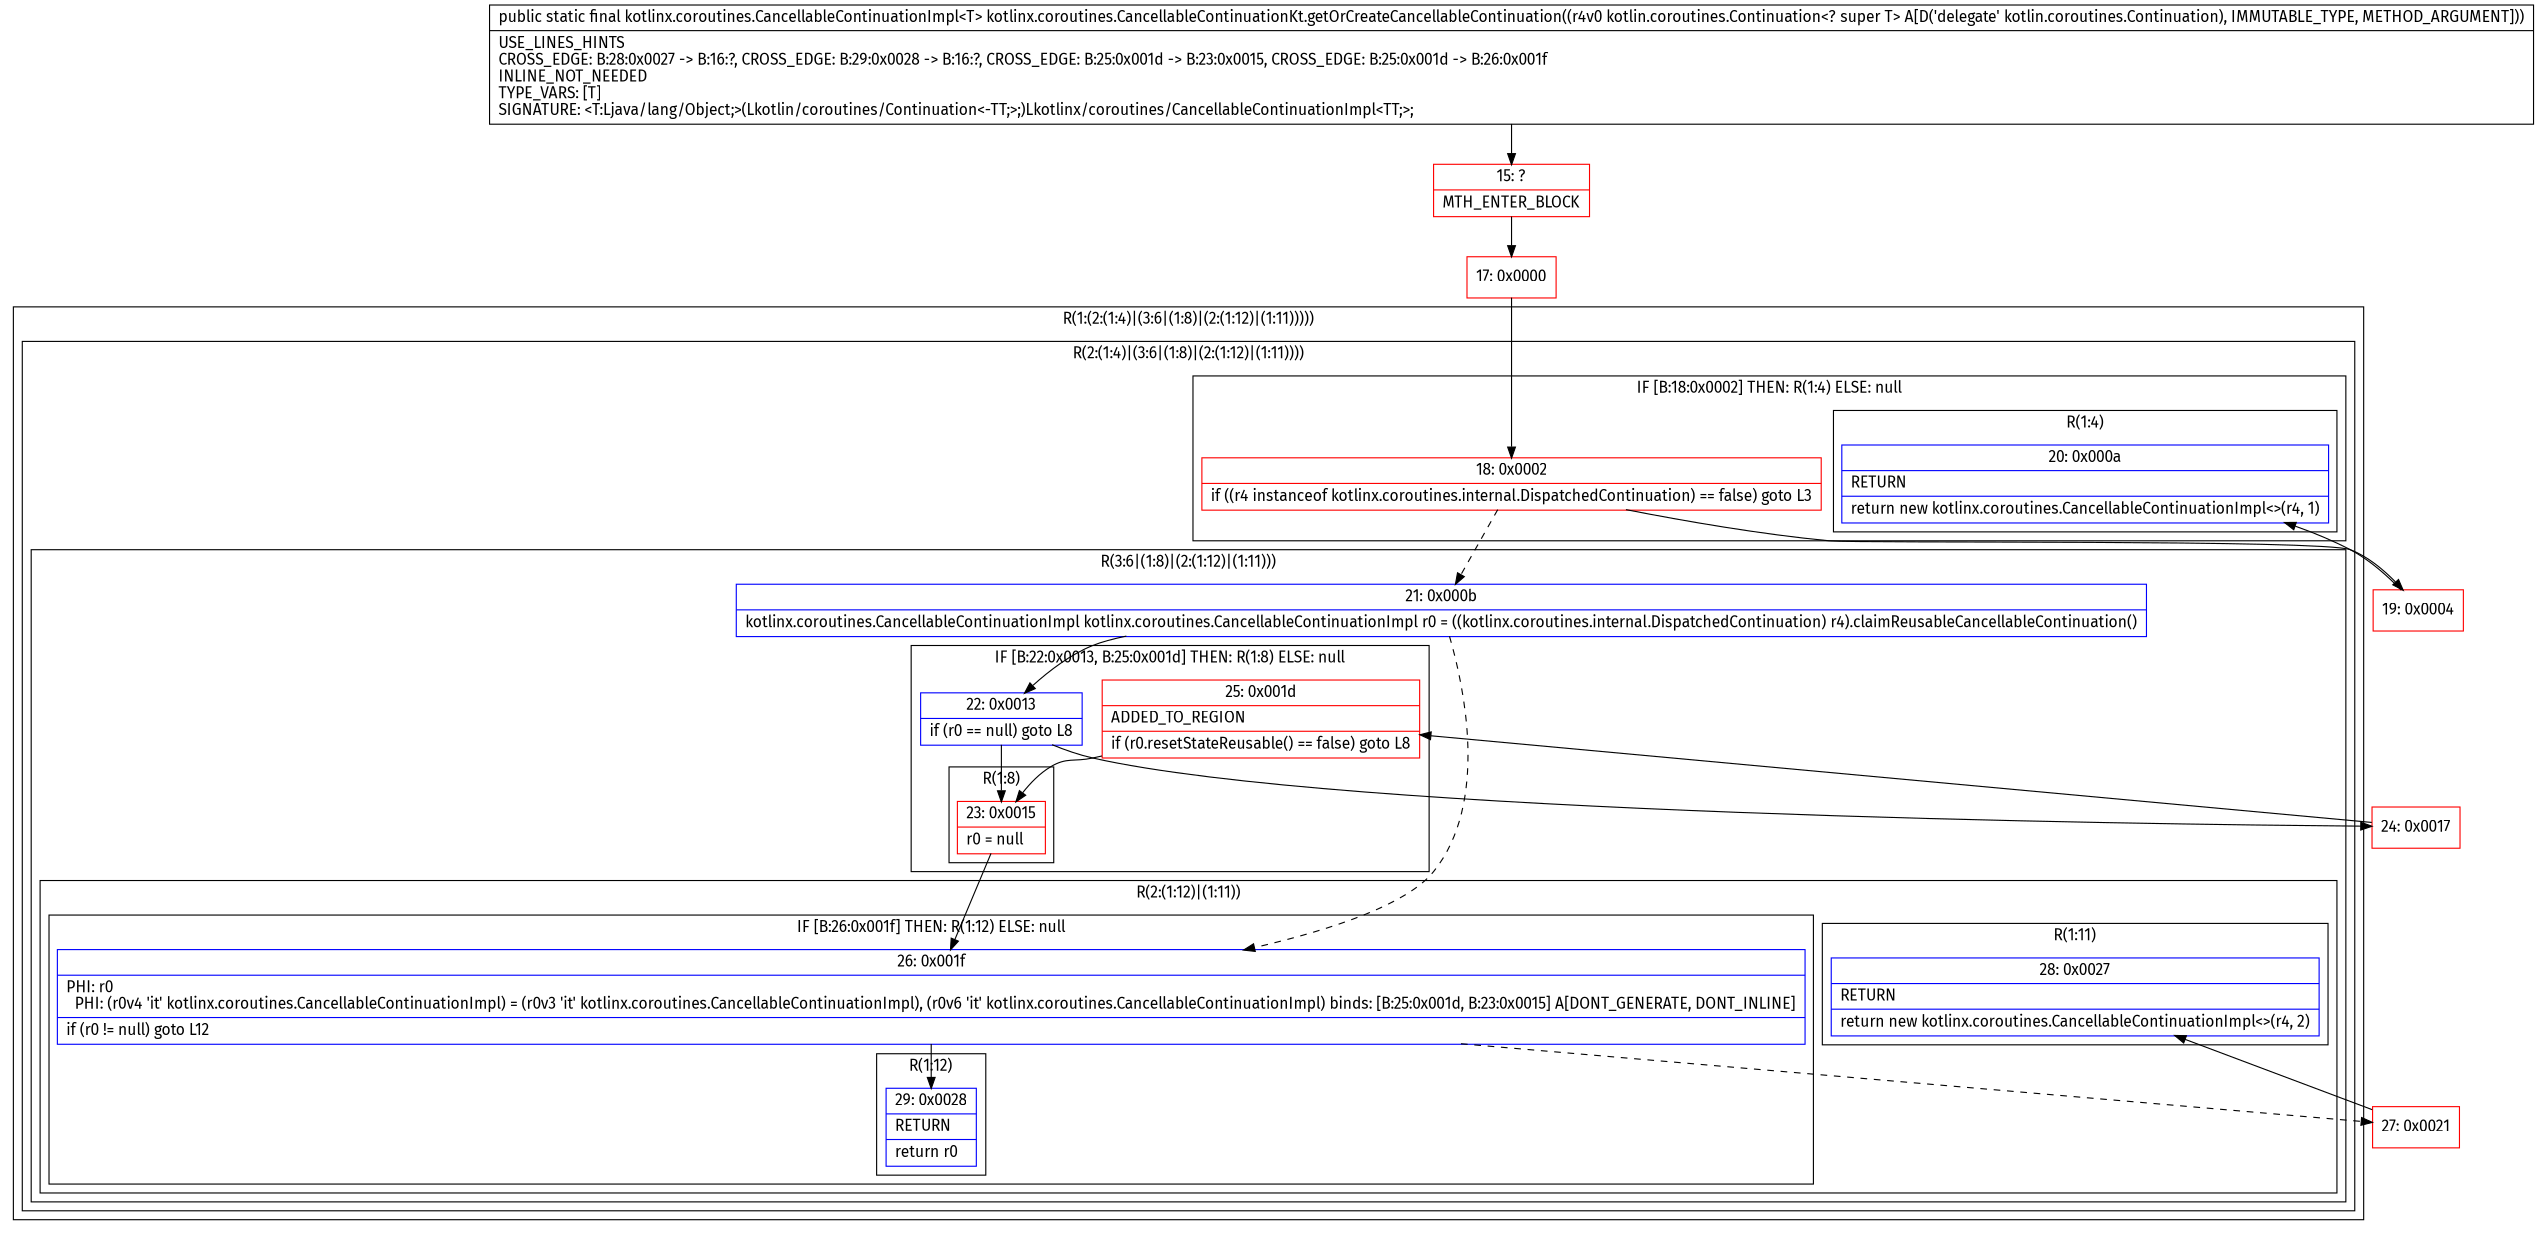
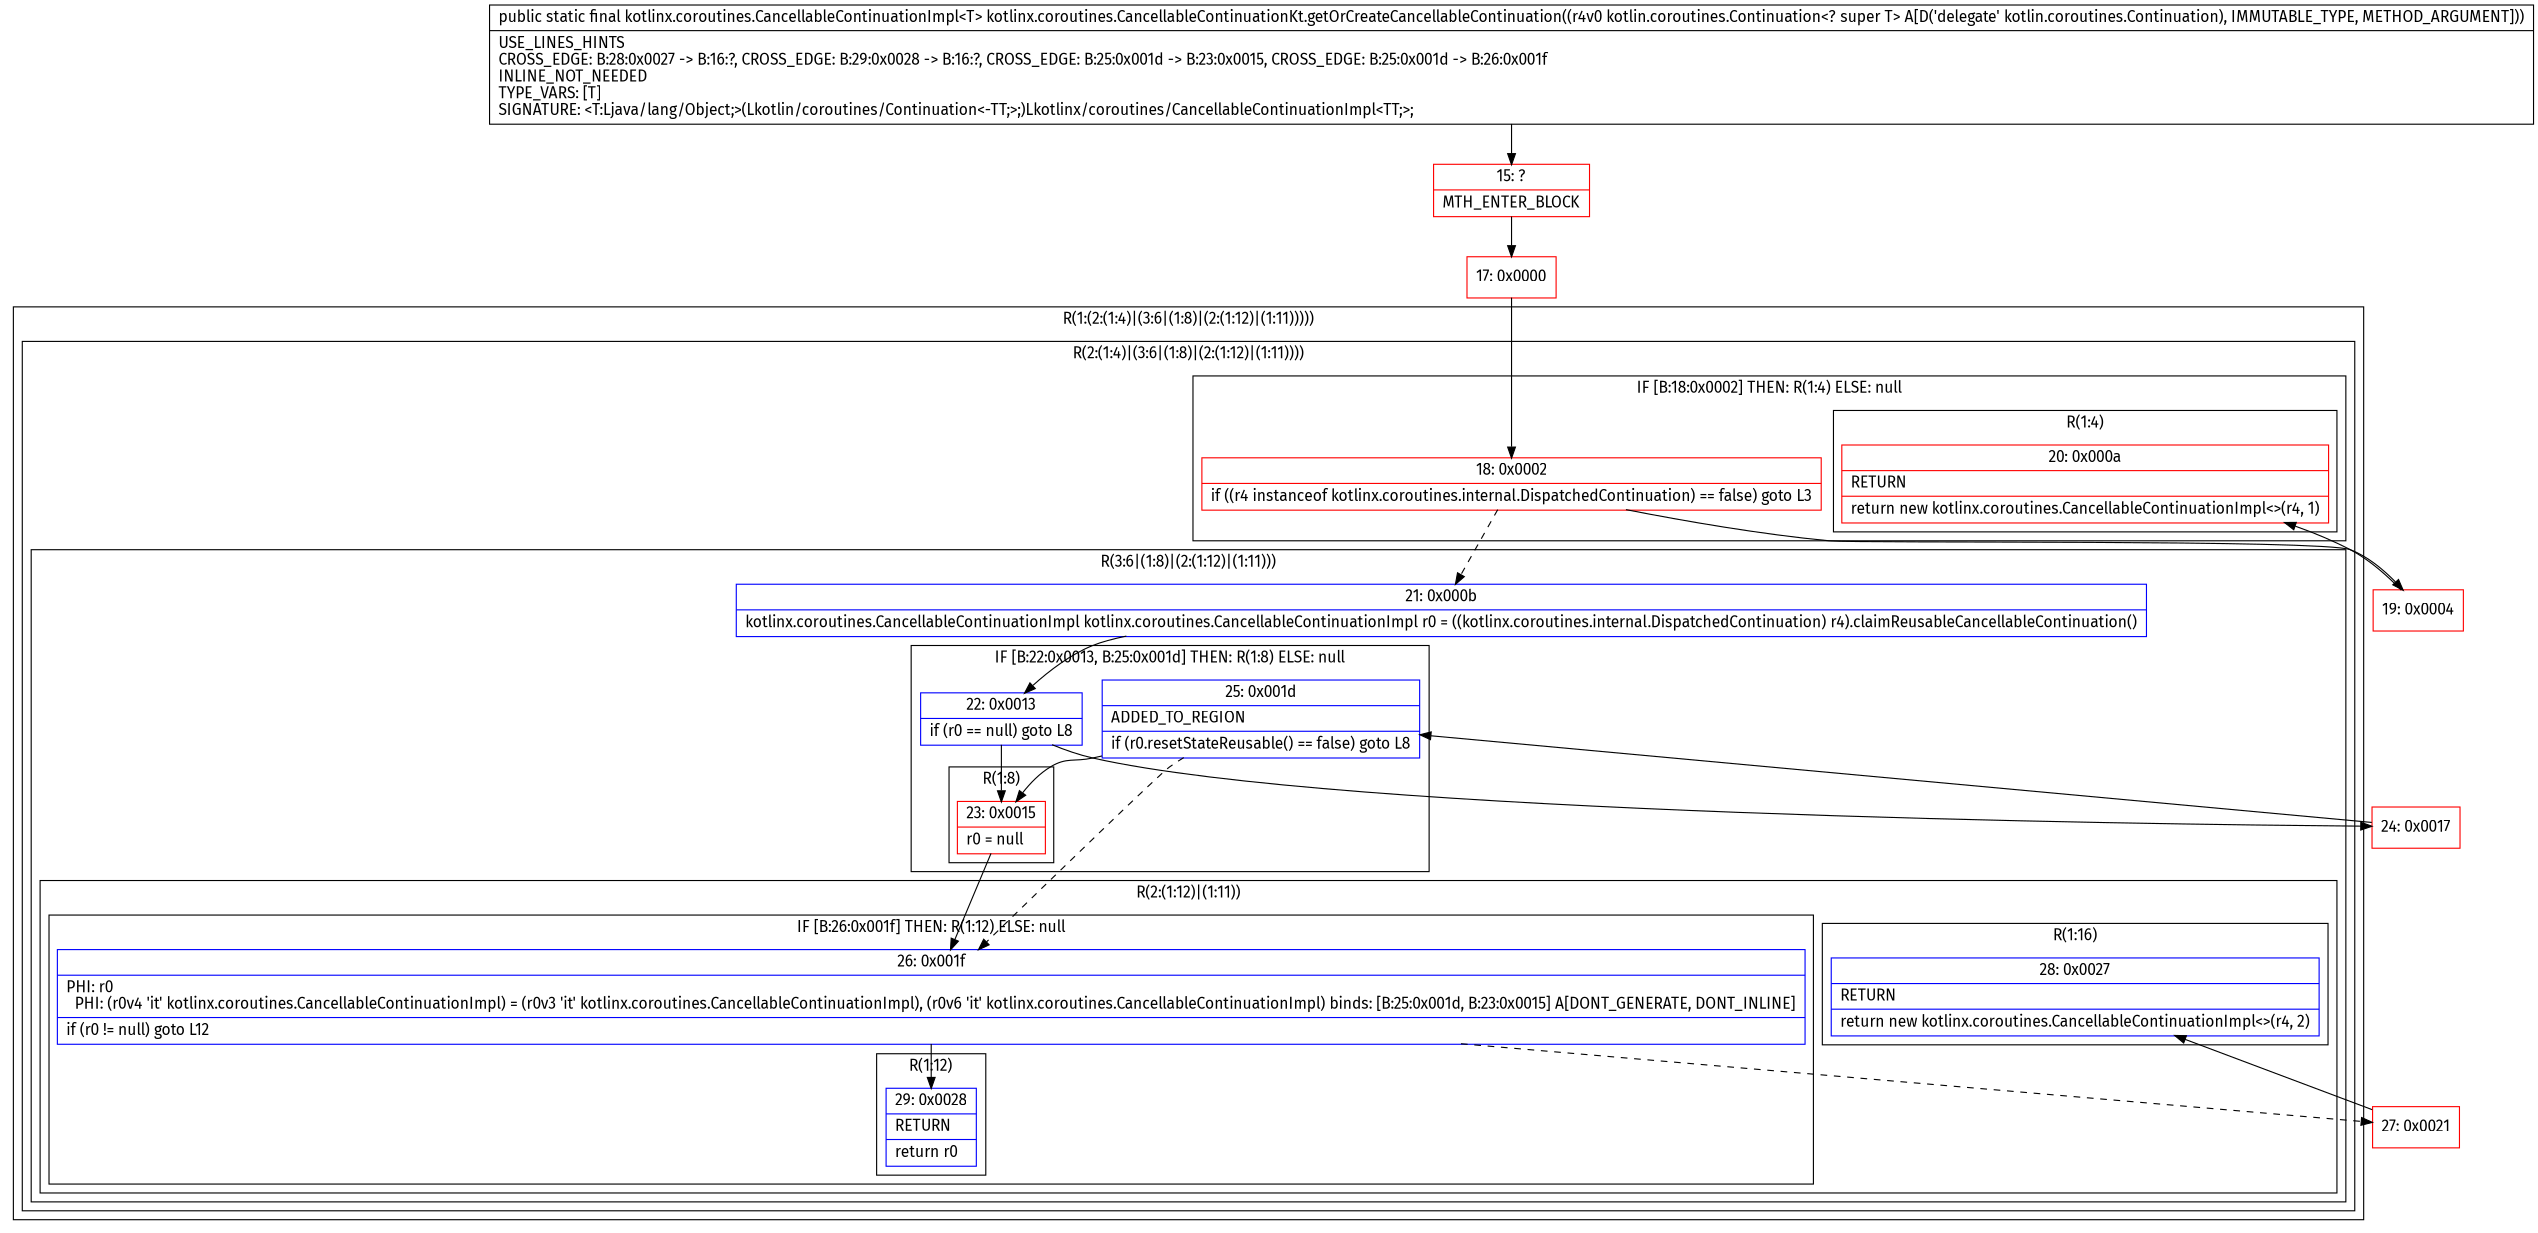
(2085, 484) -> (2085, 484)
(1261, 719) -> (1261, 719)
(1446, 852) -> (1084, 848)
(2075, 936) -> (2075, 936)
